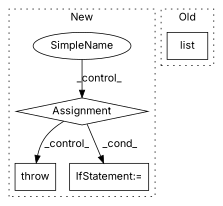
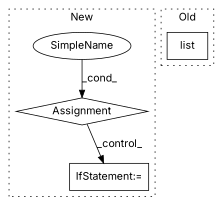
(100, 79) -> (100, 79)
(120, 144) -> (120, 144)
(35, 177) -> none
